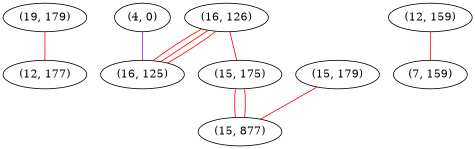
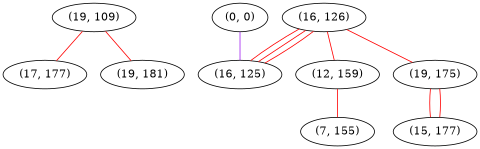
(45, 17) -> (94, 17)
(142, 17) -> (240, 17)
none -> (331, 46)
(45, 75) -> (45, 75)
none -> (142, 75)
(240, 75) -> (435, 75)
(338, 75) -> none
(430, 75) -> (338, 132)
(240, 132) -> (435, 132)
